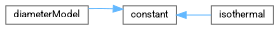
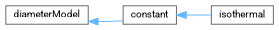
(101, 8) -> (111, 21)
